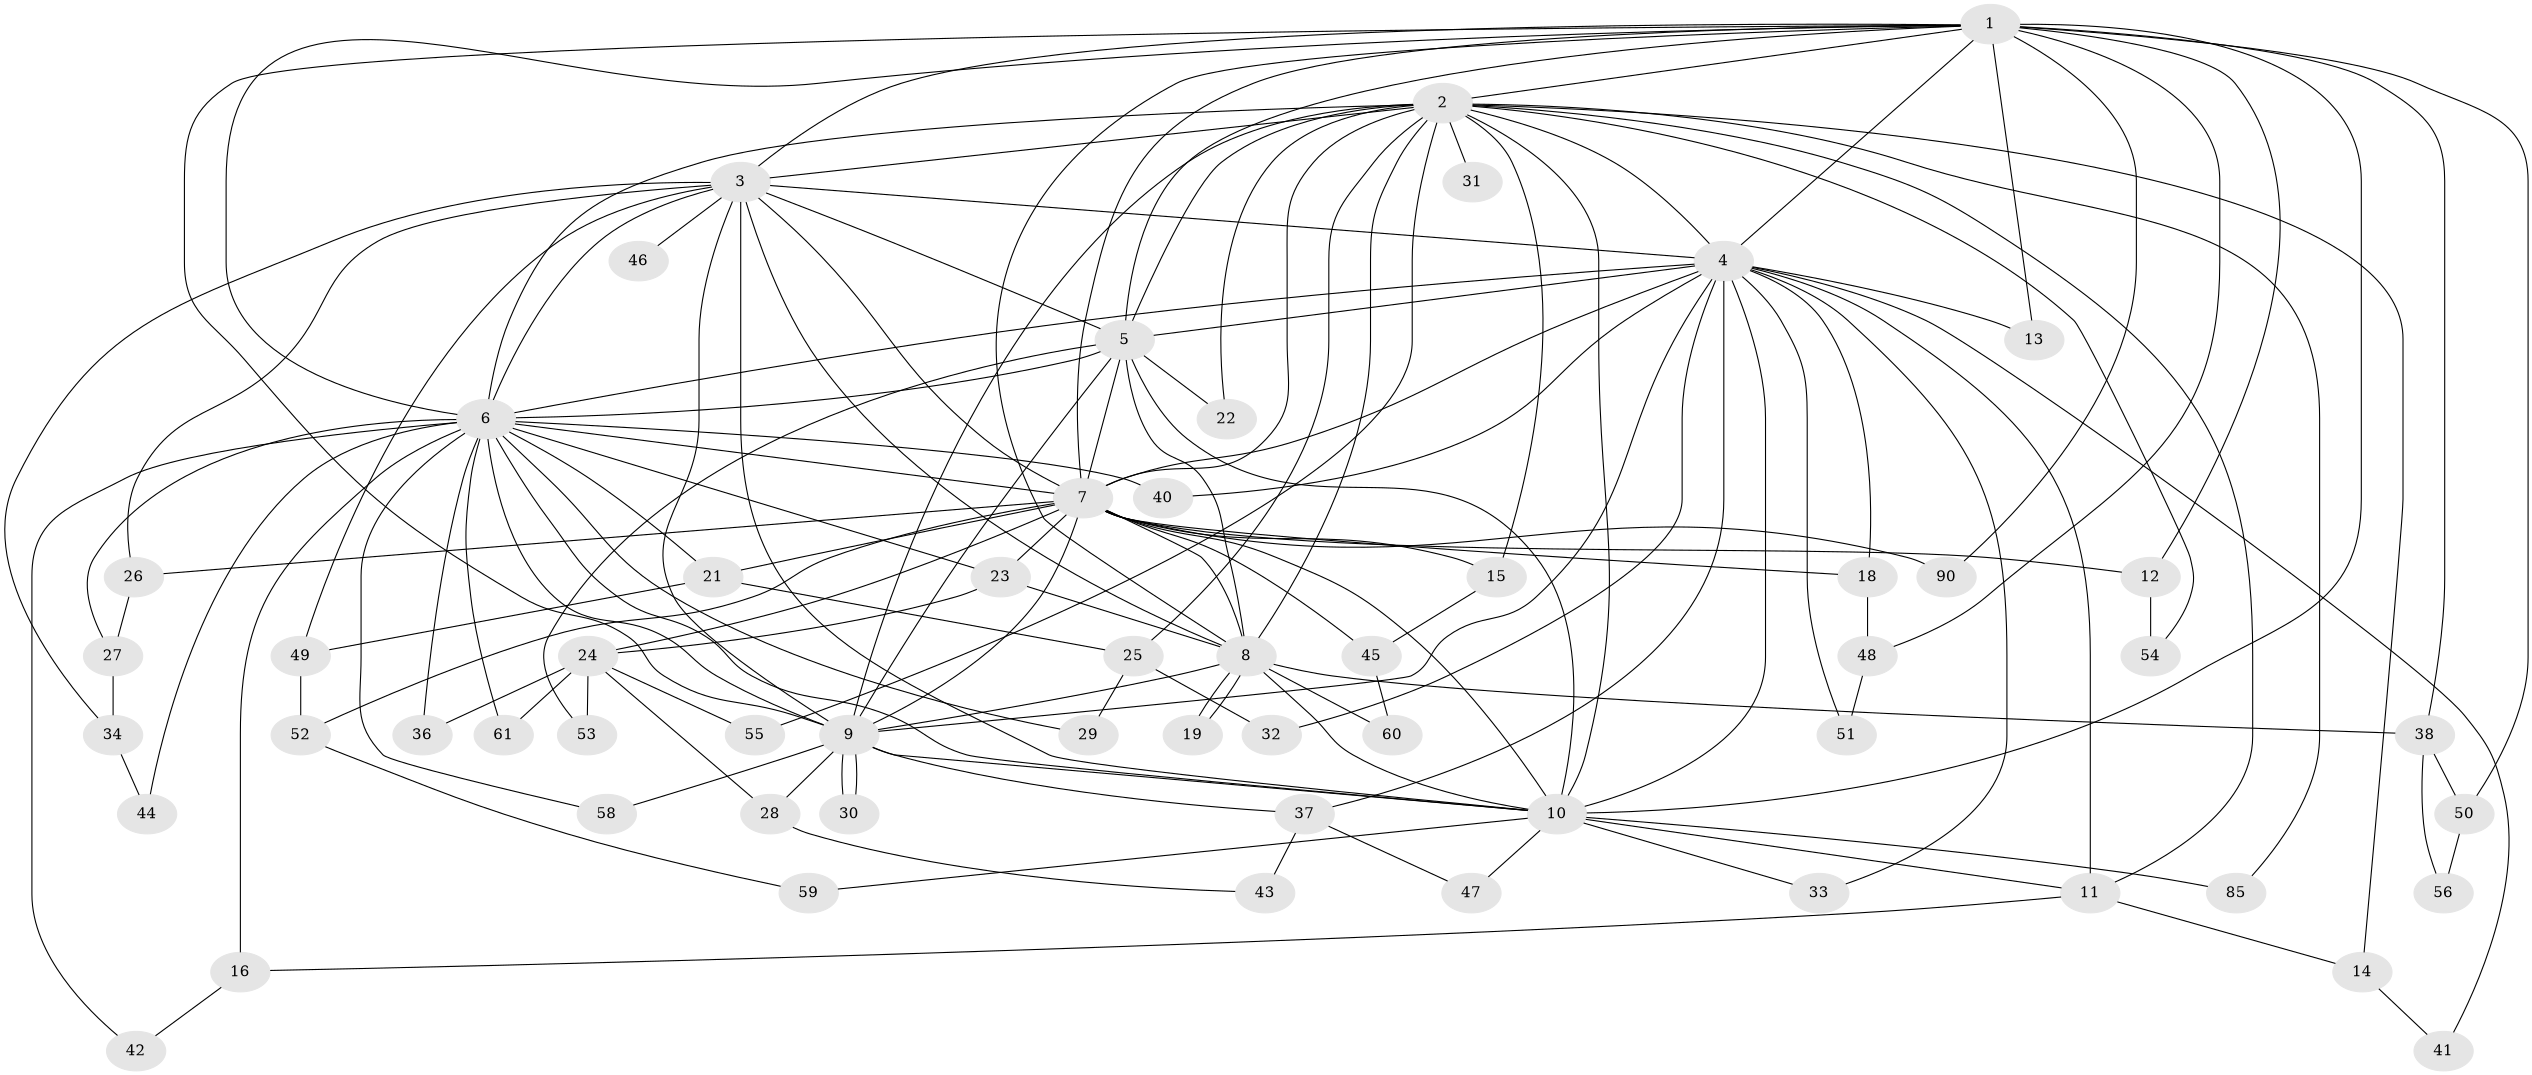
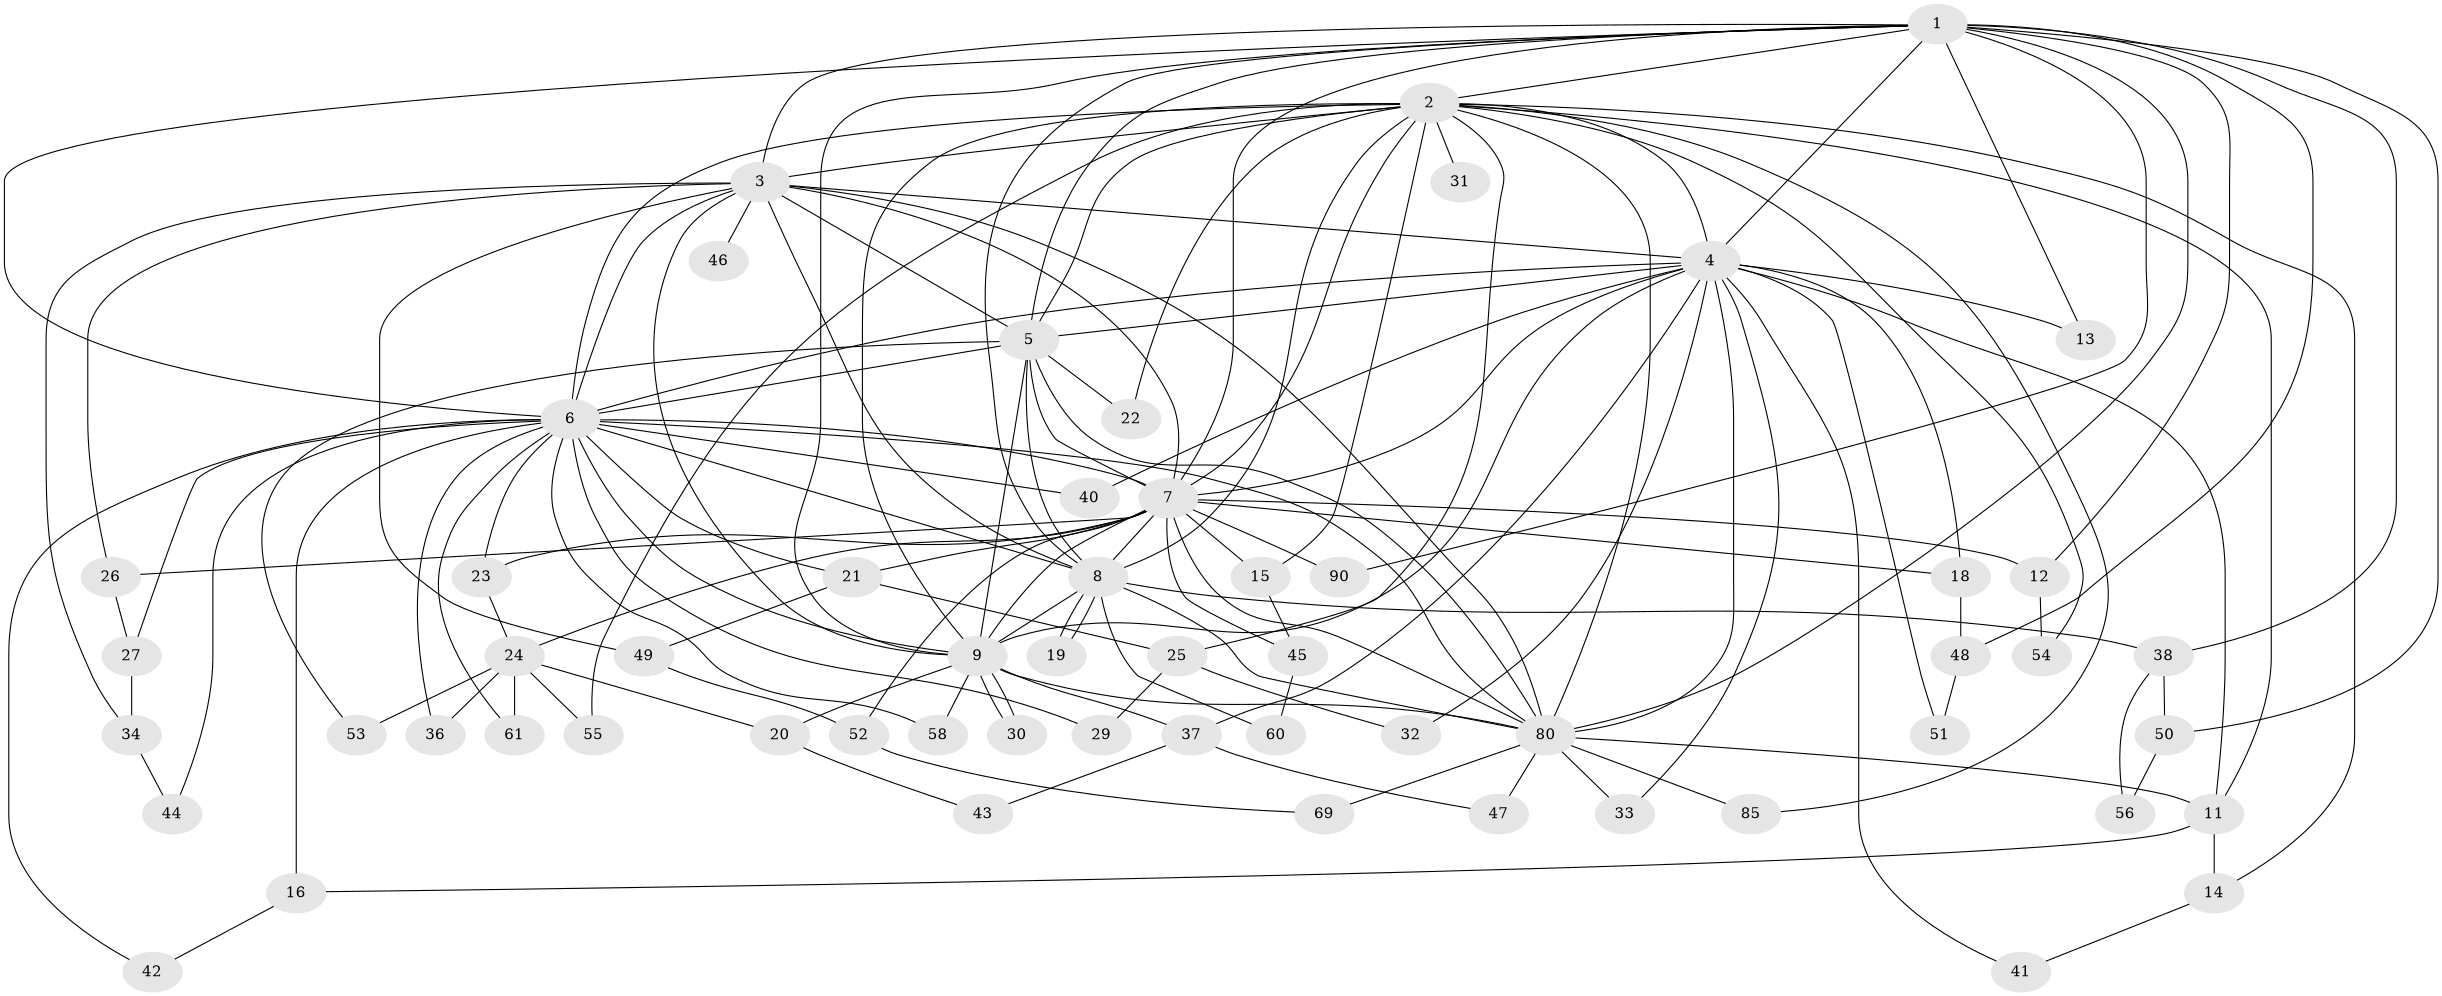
(1124, 617) -> (834, 498)
(770, 814) -> (780, 735)
(1557, 814) -> (1546, 735)
(809, 893) -> (1324, 814)
